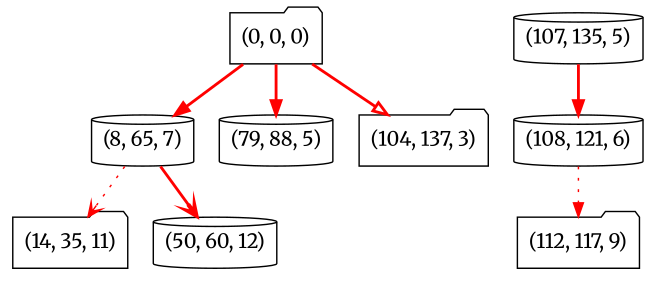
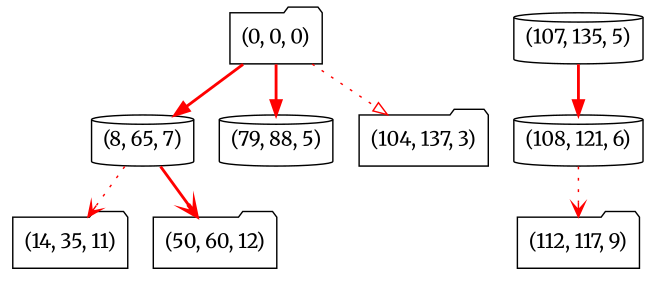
(344, 85) -> (344, 85)
(578, 185) -> (578, 185)
(215, 243) -> (215, 243)
